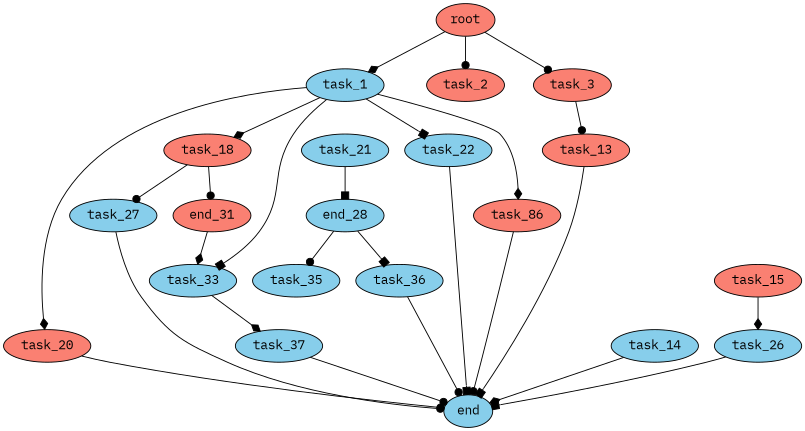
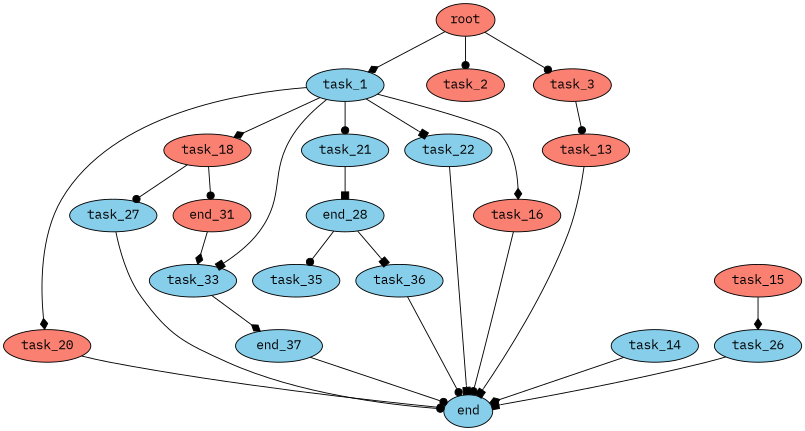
none -> (345, 114)
(517, 216) -> (517, 216)
(279, 346) -> (279, 346)
